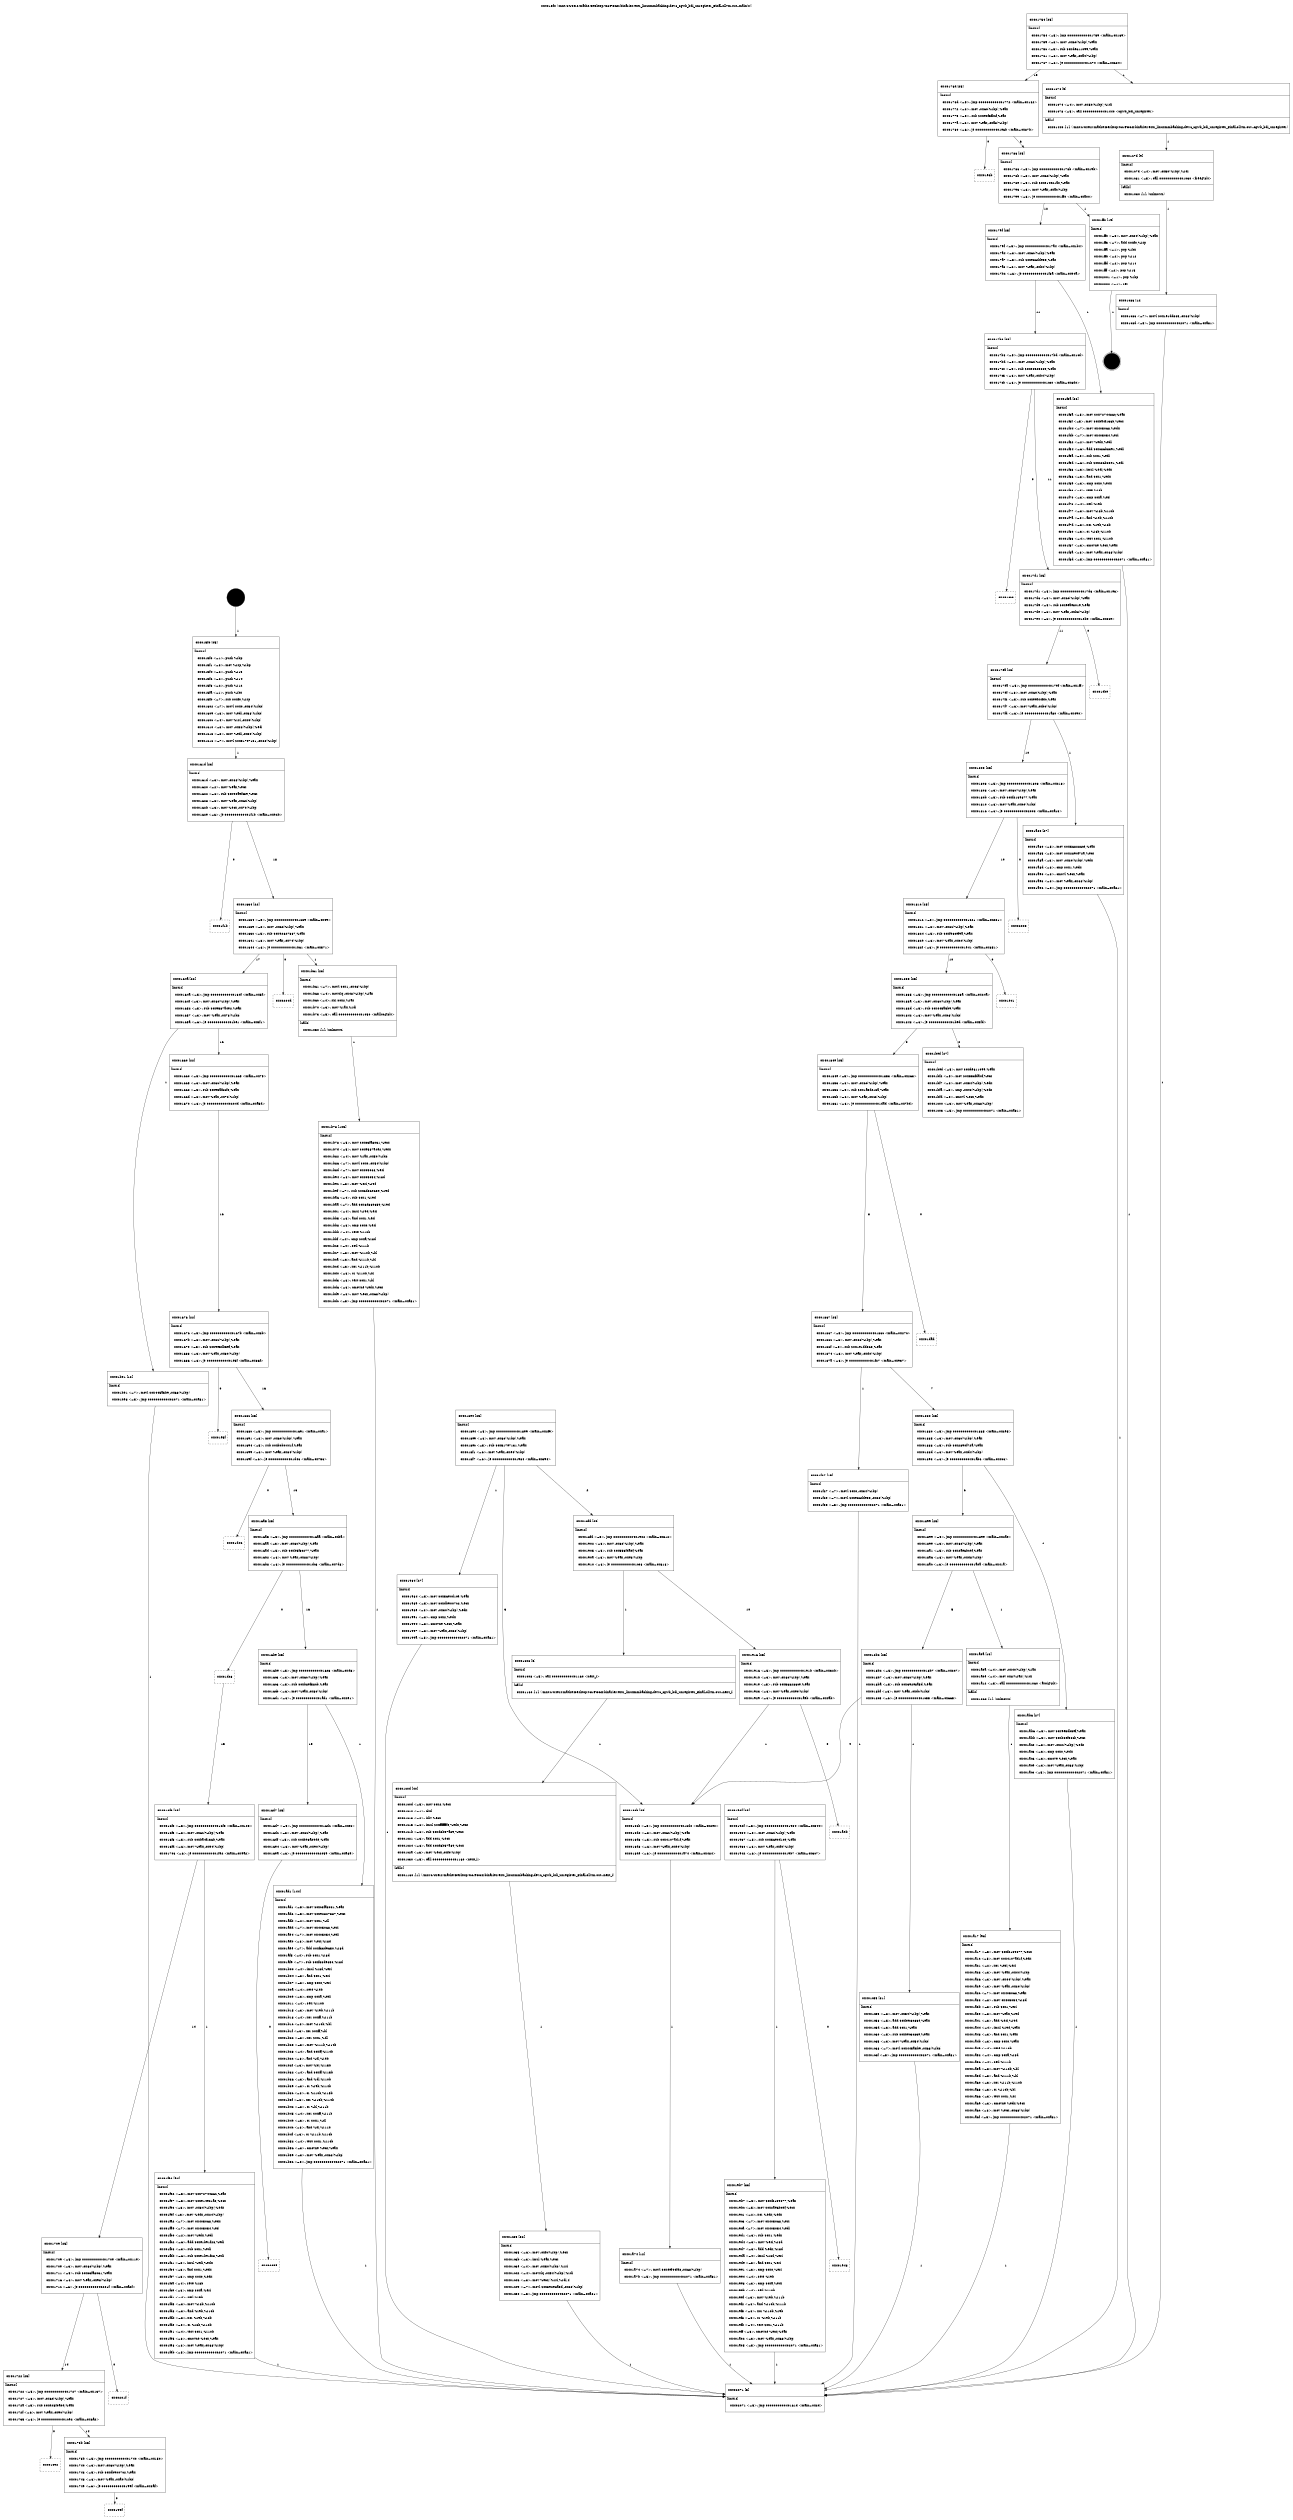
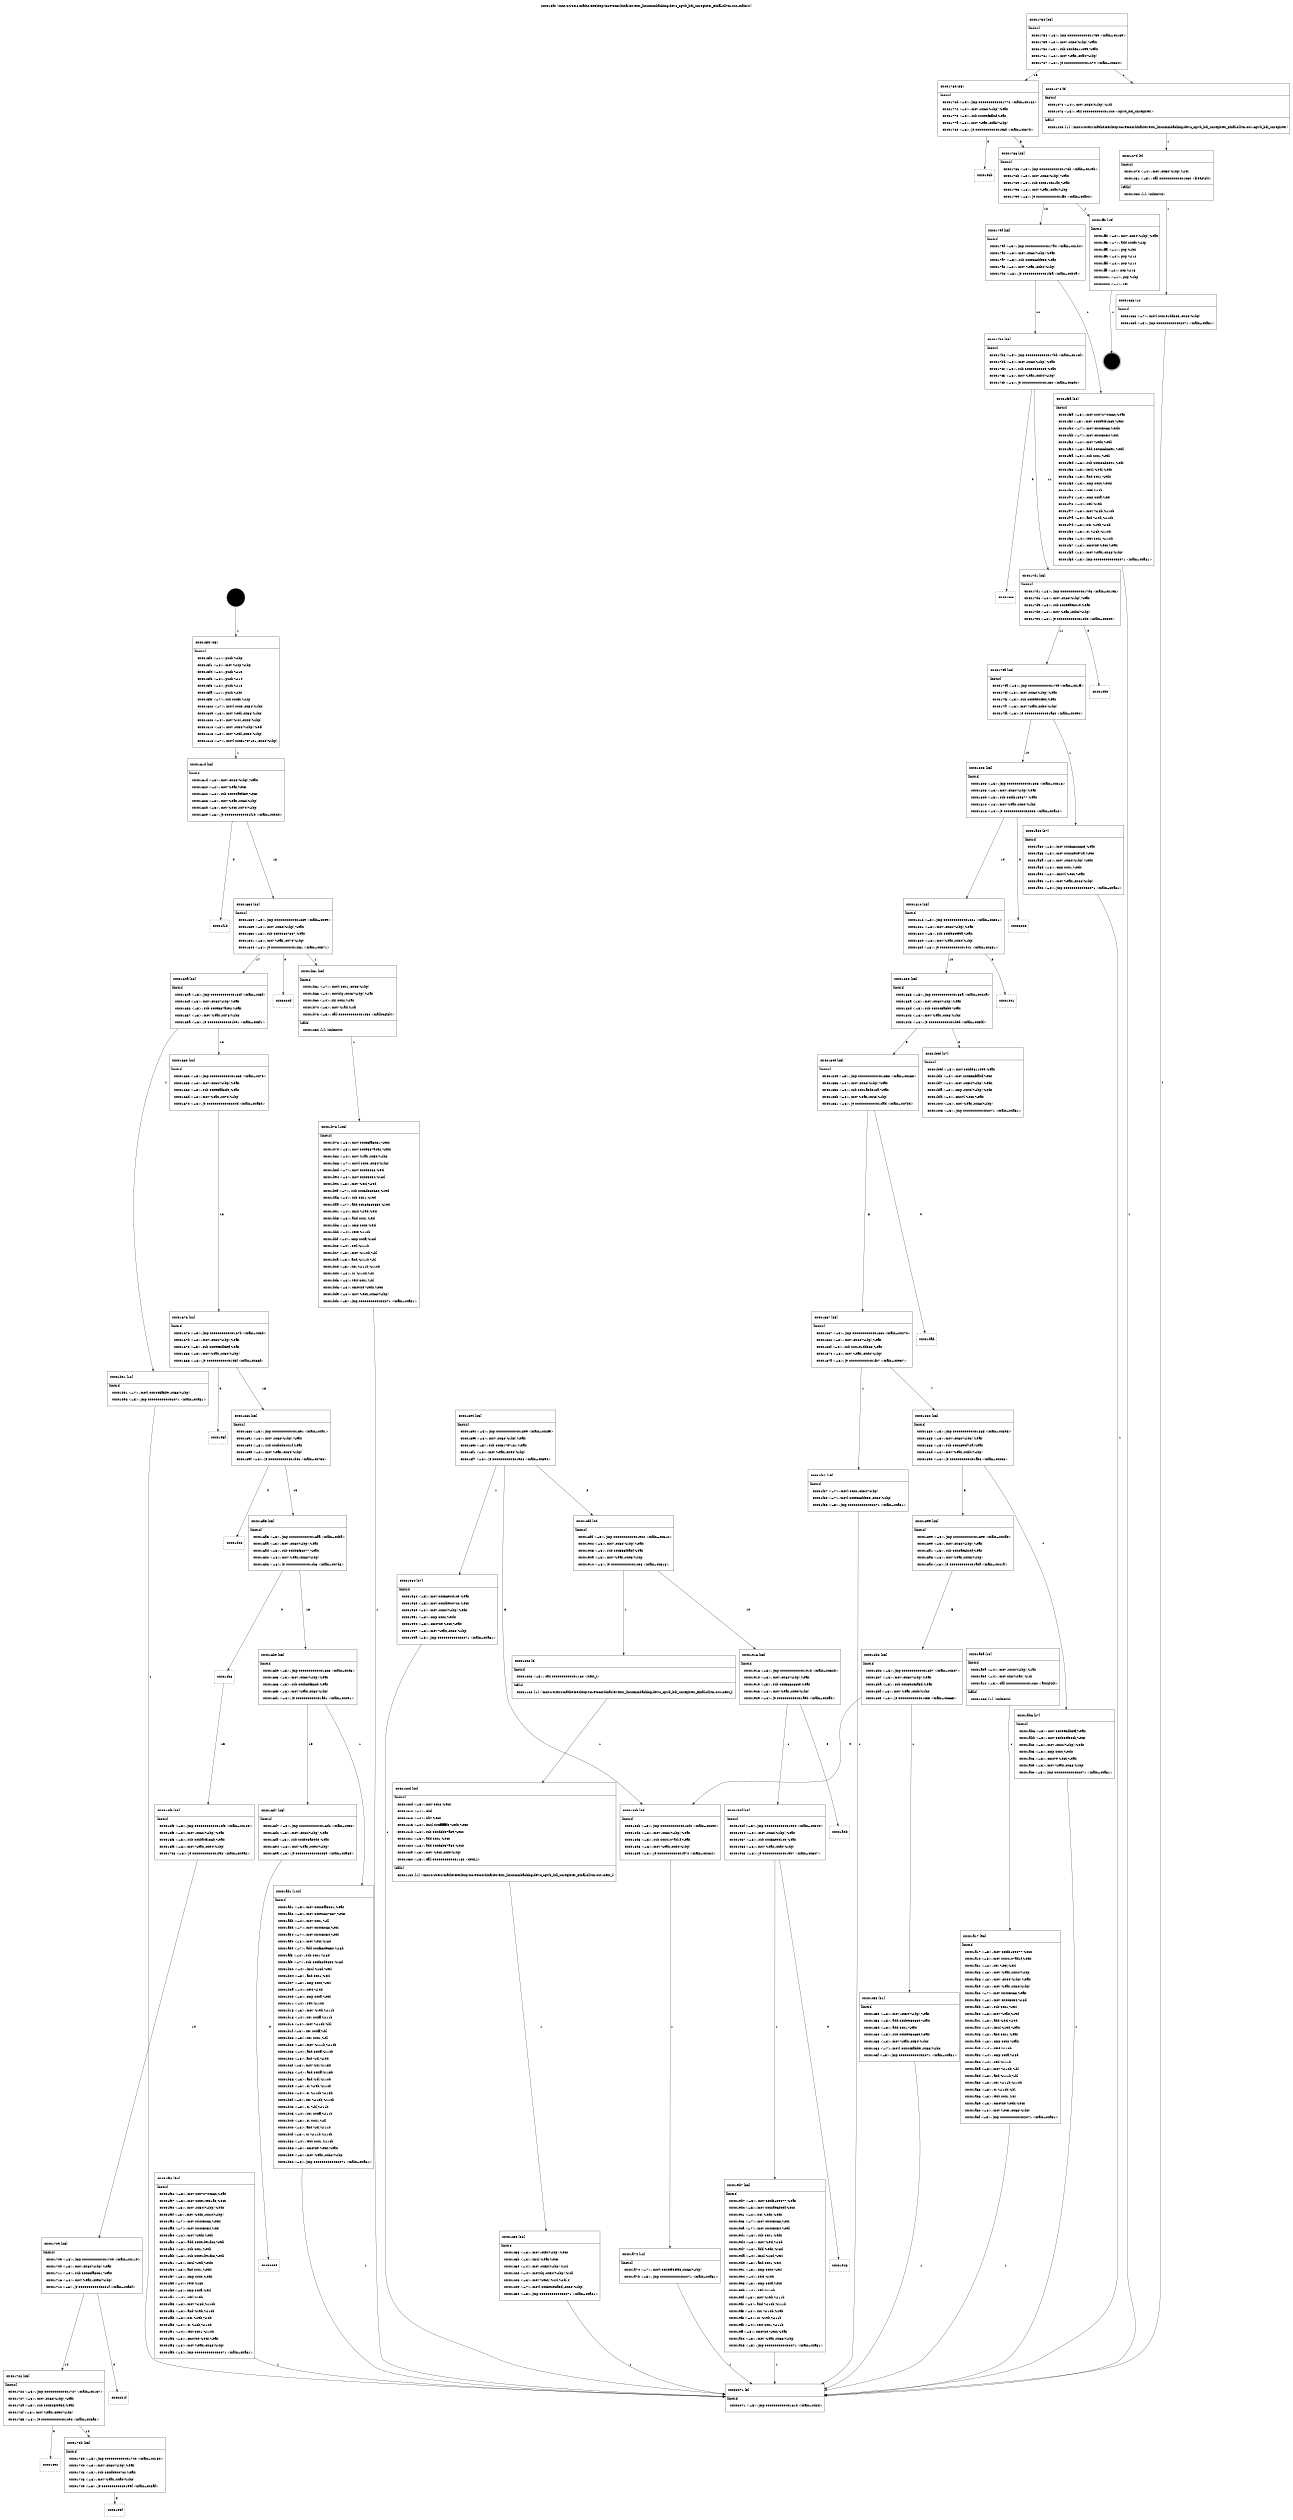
(987, 1608) -> none
(731, 1754) -> (783, 1753)
(205, 2015) -> none
